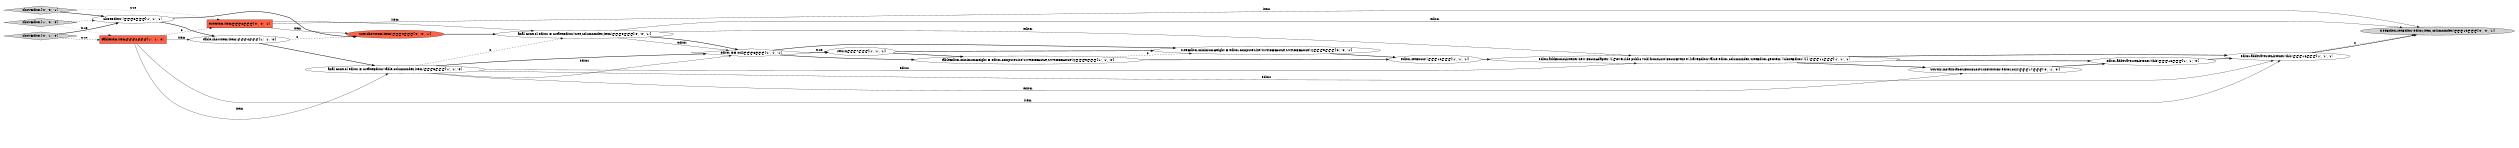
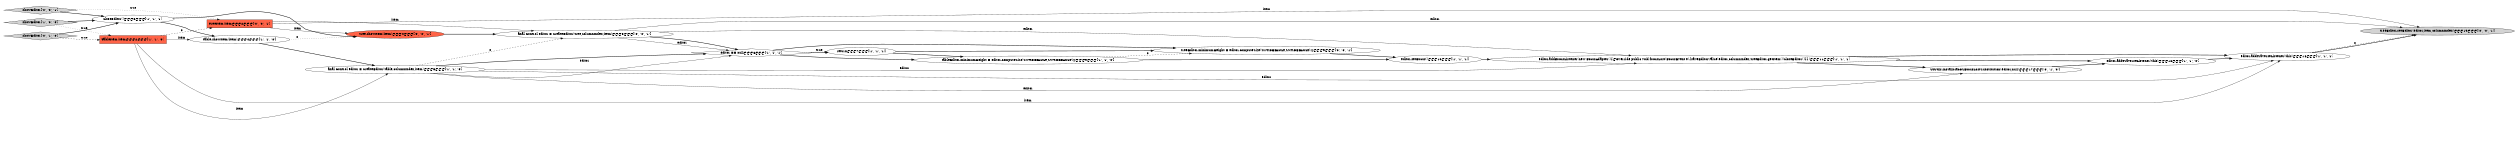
(80, 21) -> (80, 21)
(321, 38) -> (321, 38)
